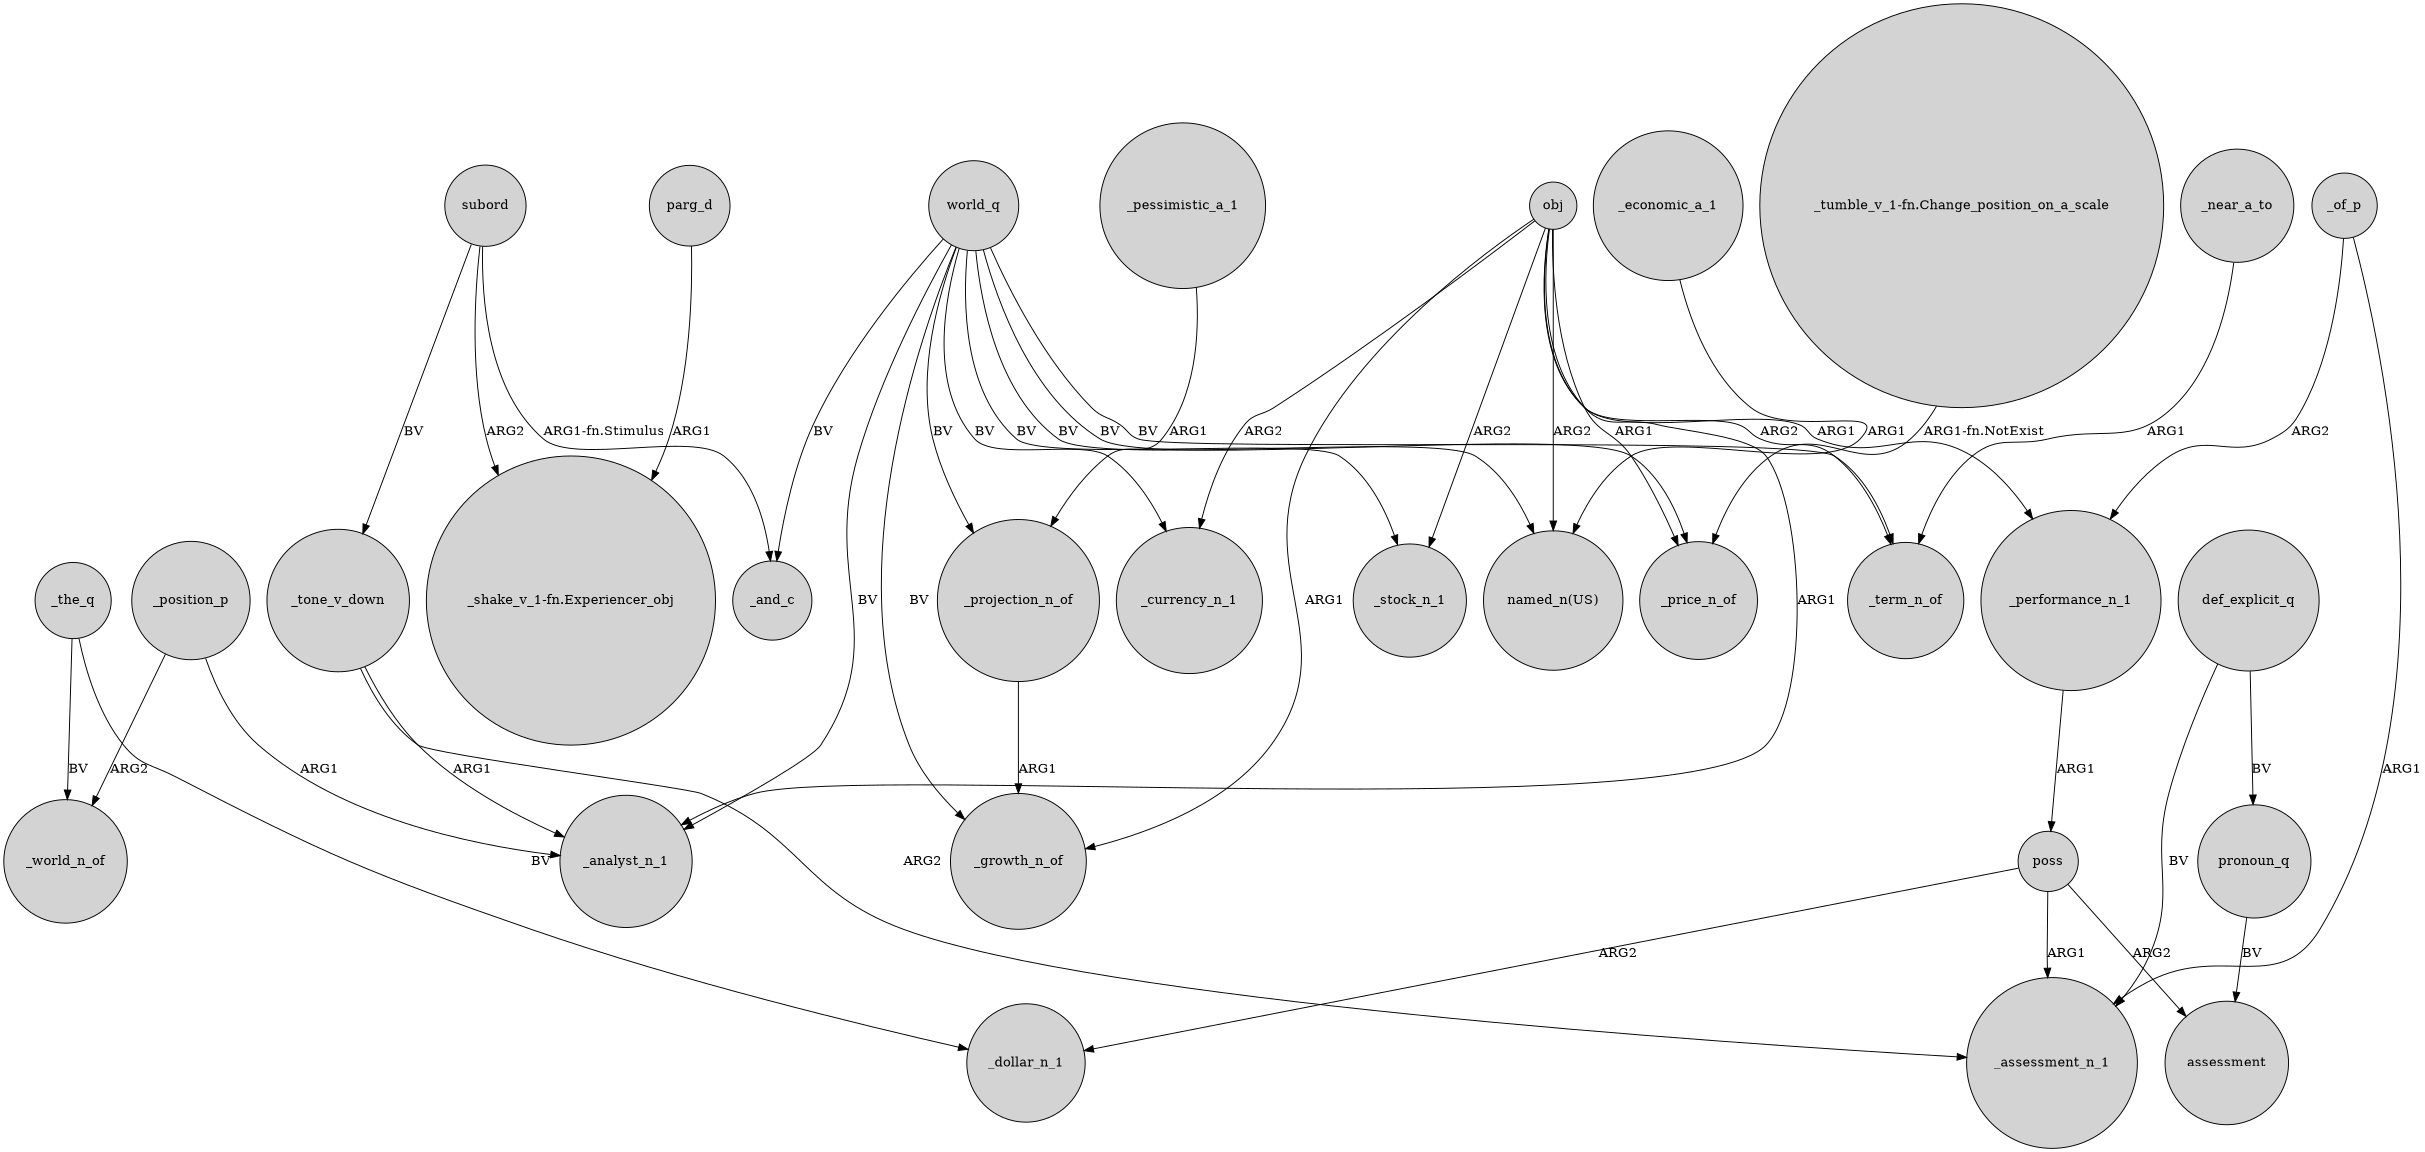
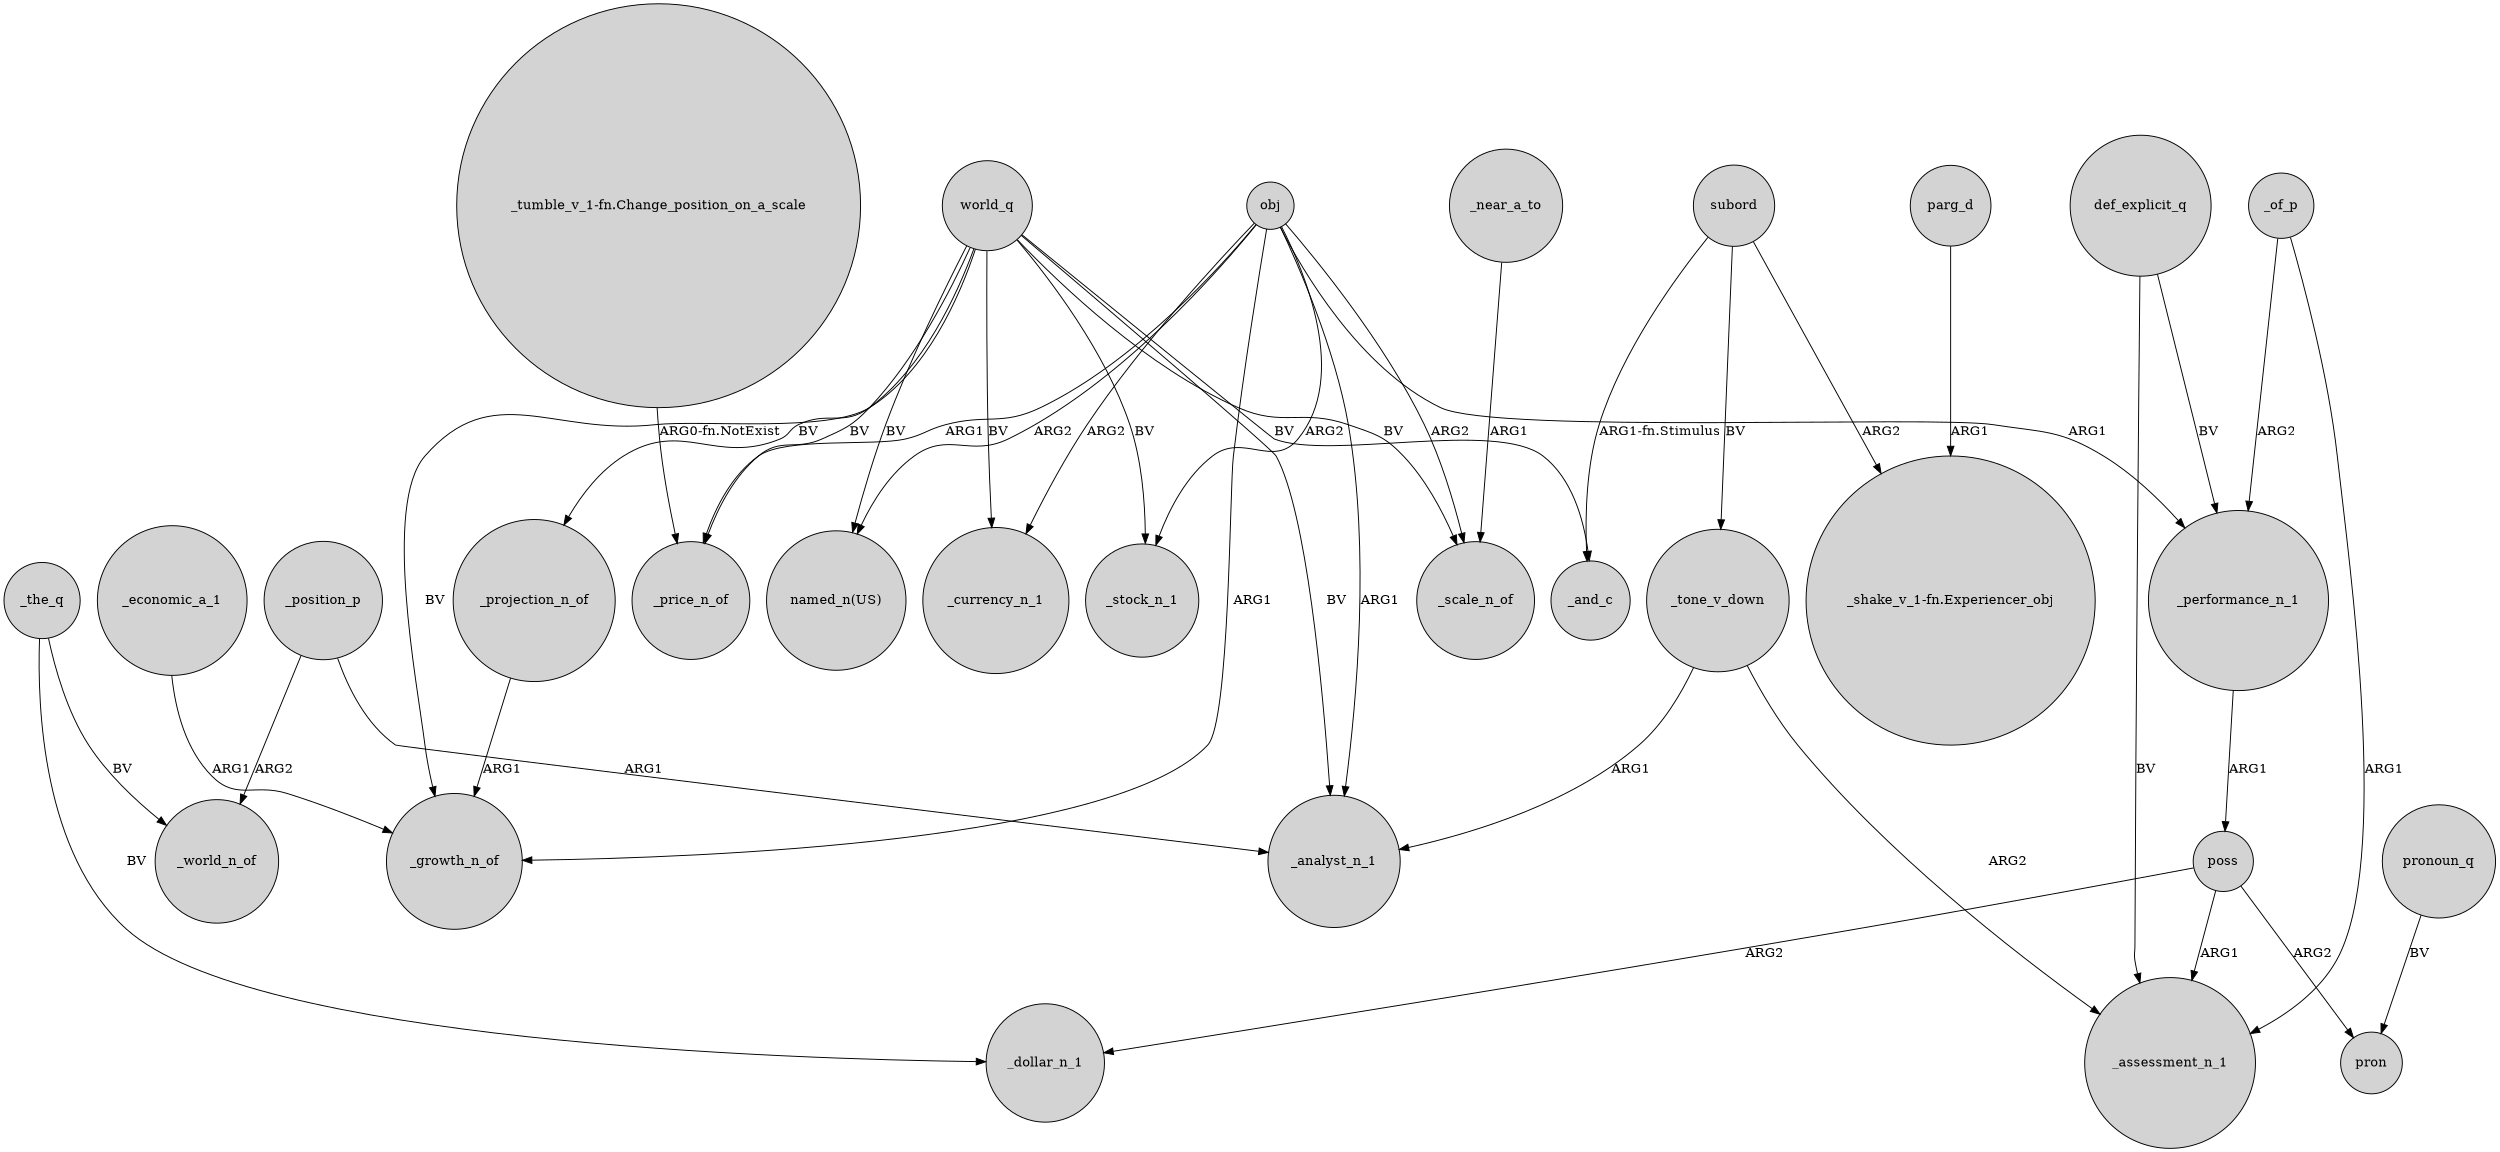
(1183, 206) -> none
(1984, 432) -> (720, 432)
(1856, 441) -> (237, 789)
(1906, 601) -> (1476, 601)
(2252, 733) -> (2186, 389)
(2227, 1063) -> (2371, 1063)
